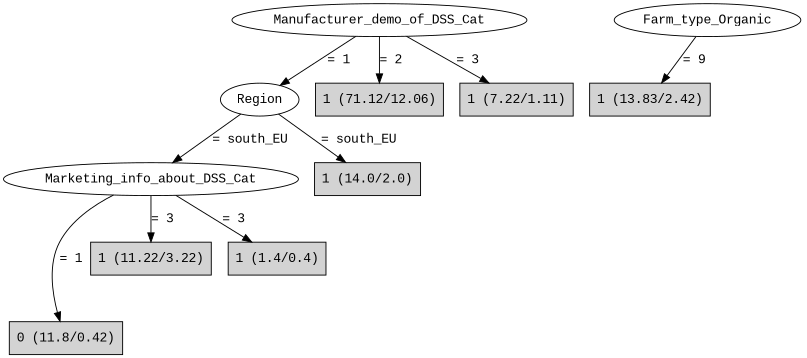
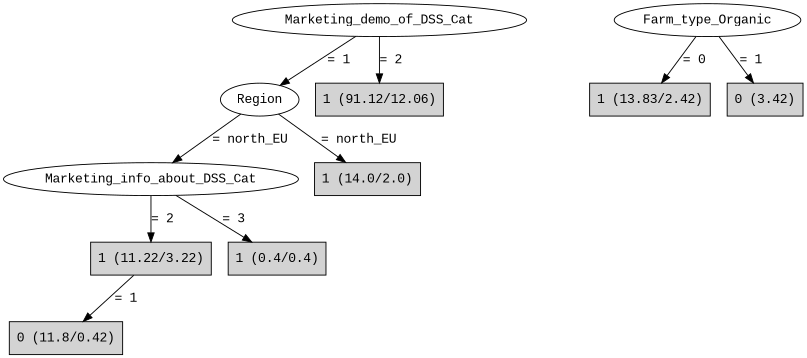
(379, 20) -> (379, 20)
(694, 60) -> (694, 60)
(379, 100) -> (379, 100)
(517, 100) -> none
none -> (765, 100)
(250, 139) -> (250, 139)
(359, 139) -> (359, 139)
(162, 219) -> (162, 219)
(60, 242) -> (112, 295)
(277, 259) -> (277, 259)
